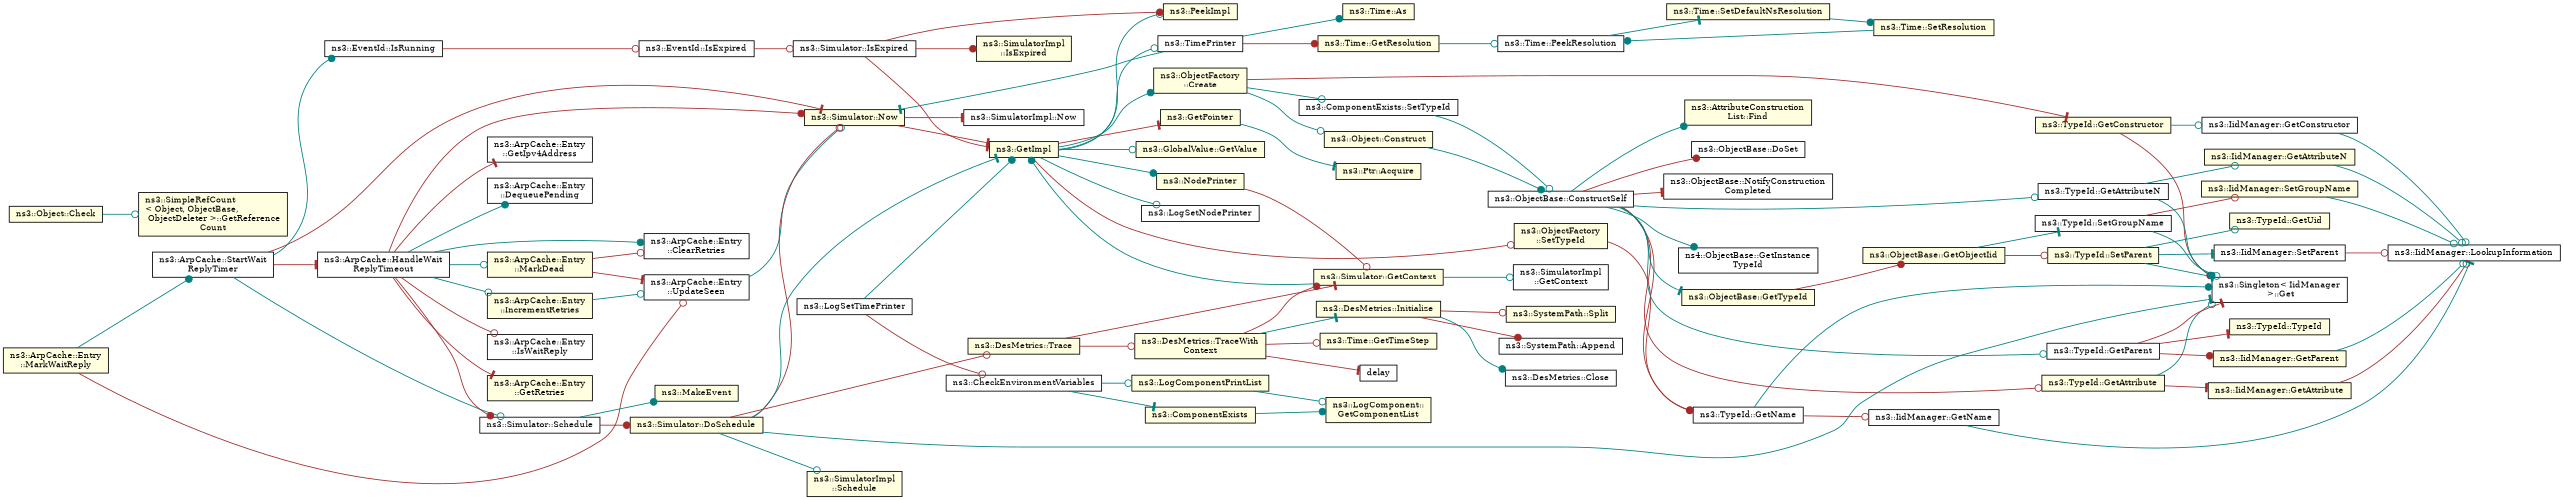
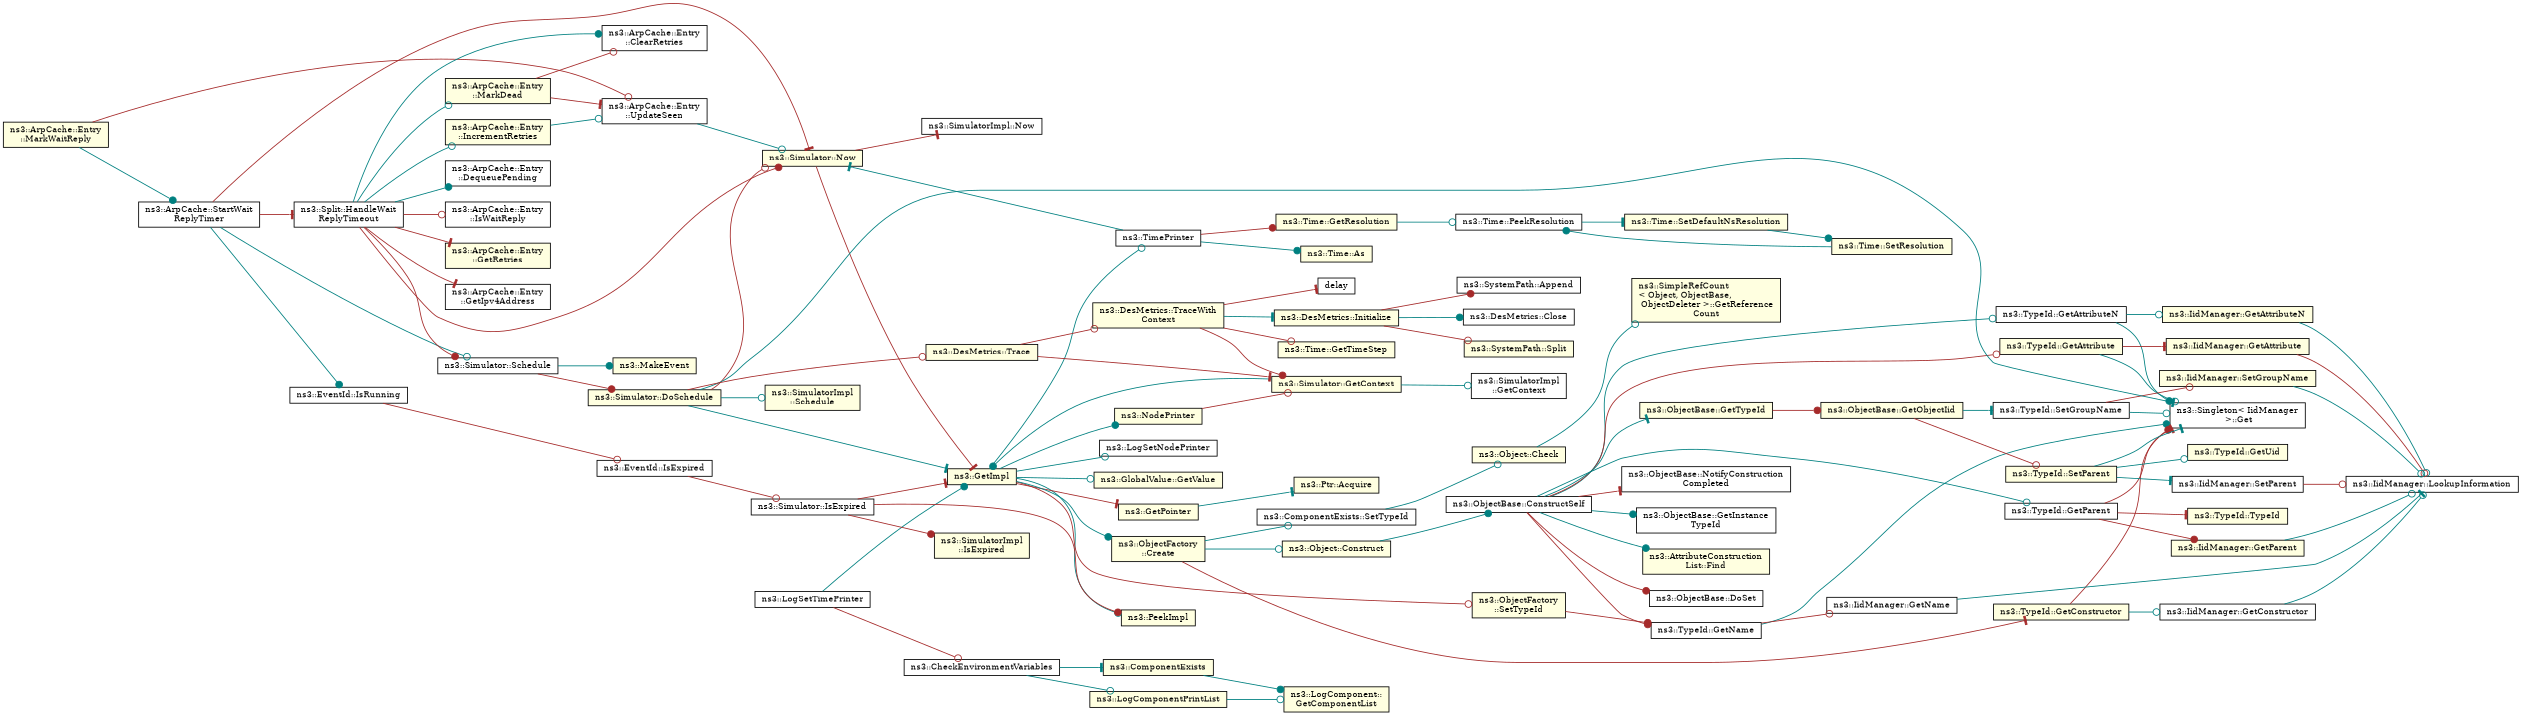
(1495, 144) -> (1441, 490)
(1748, 260) -> (1706, 520)
(384, 265) -> (349, 215)
